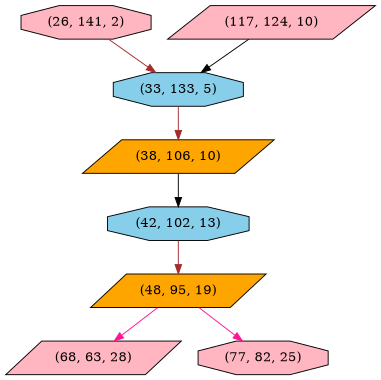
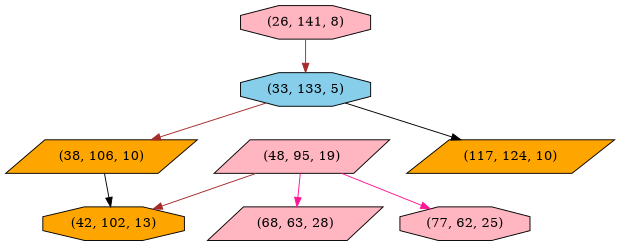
(86, 22) -> (306, 22)
(272, 22) -> (511, 157)
(229, 53) -> (399, 120)
(178, 224) -> (114, 224)
(178, 253) -> (209, 190)
(178, 291) -> (302, 157)
(263, 358) -> (465, 224)
